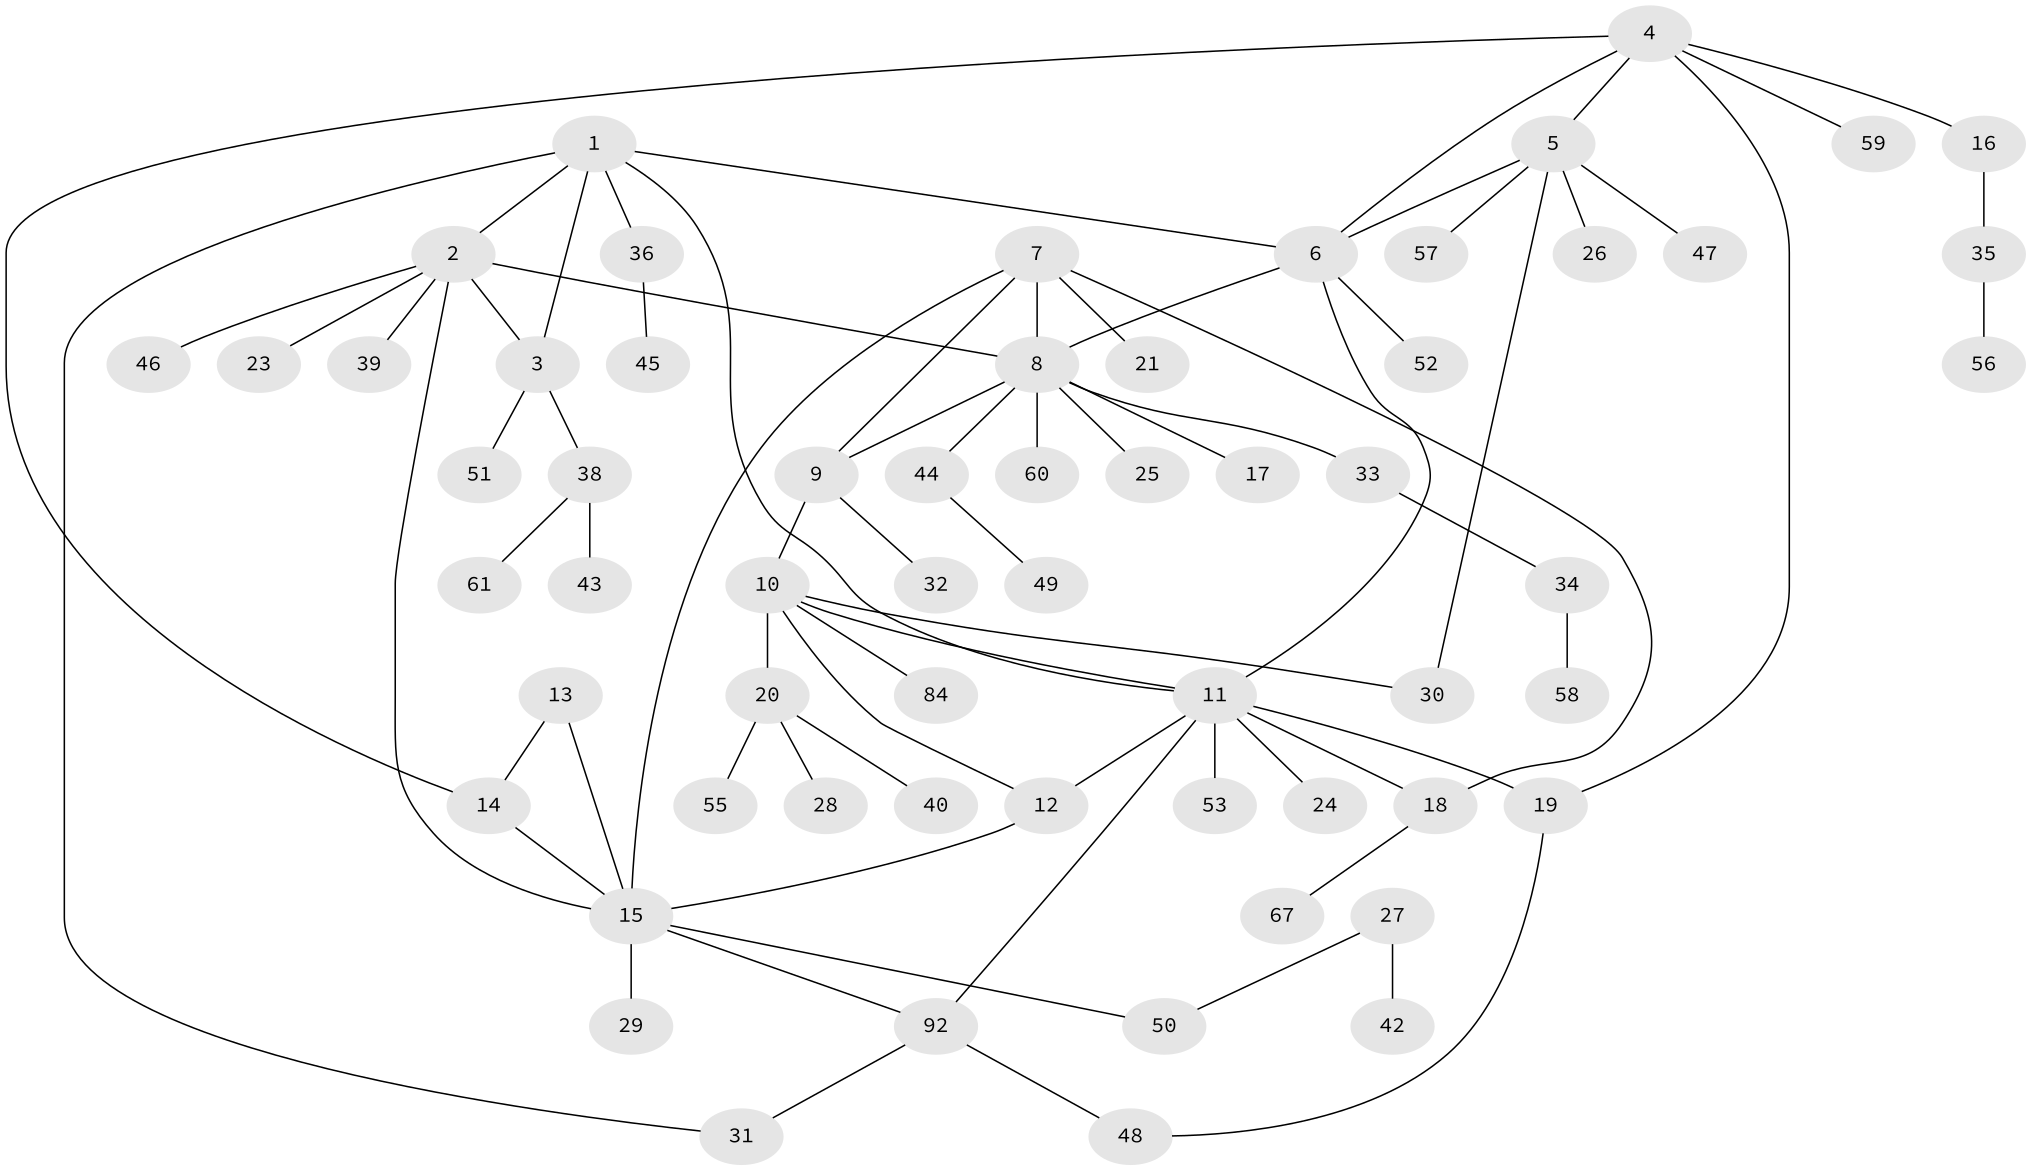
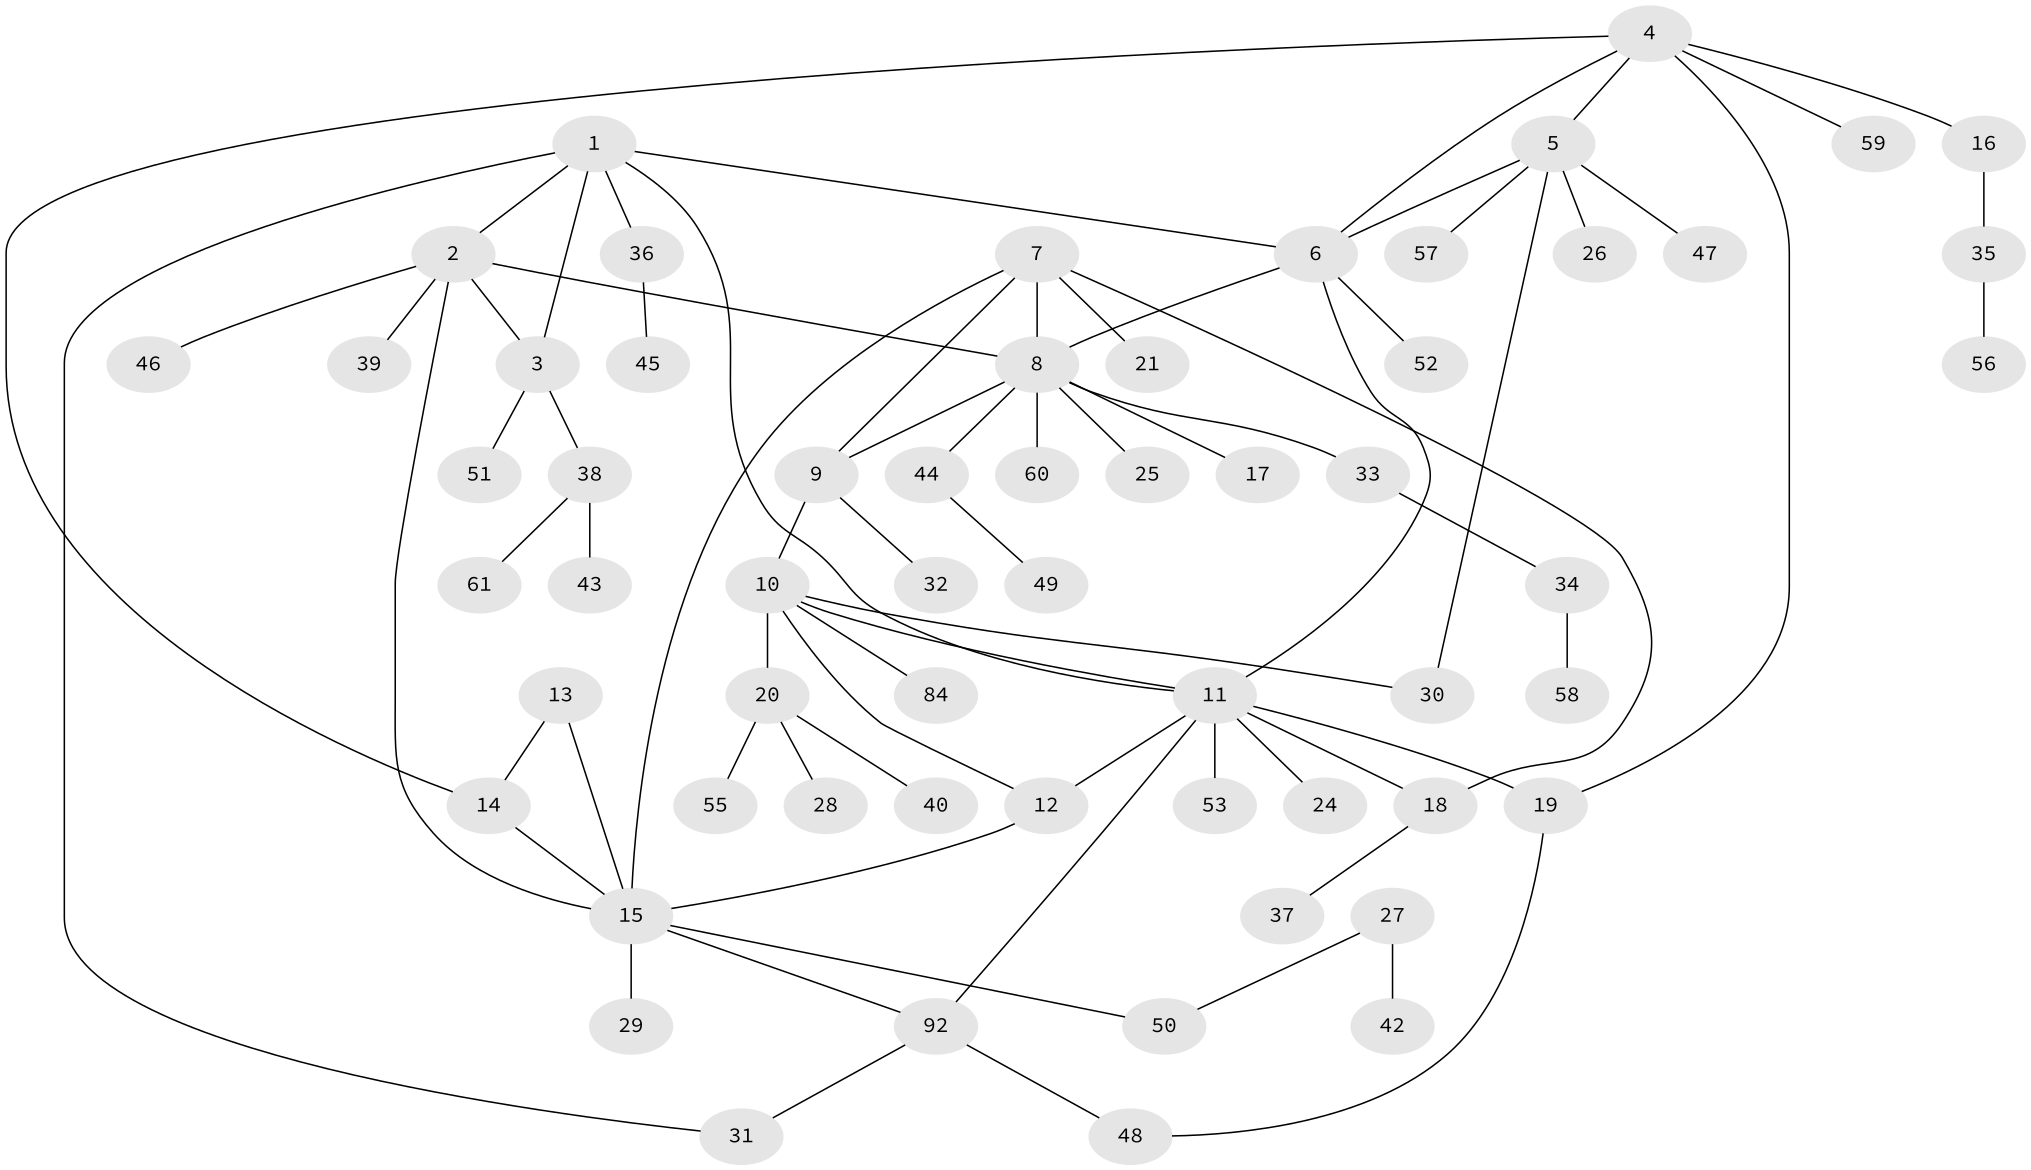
(259, 365) -> none
(1282, 916) -> (1282, 916)
